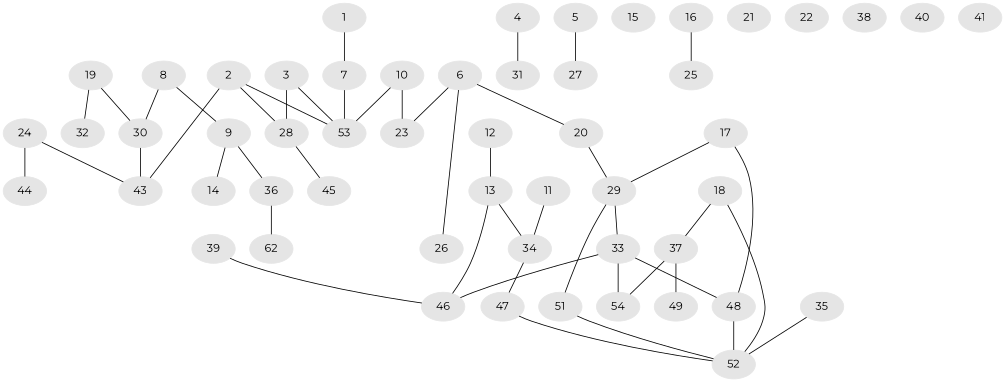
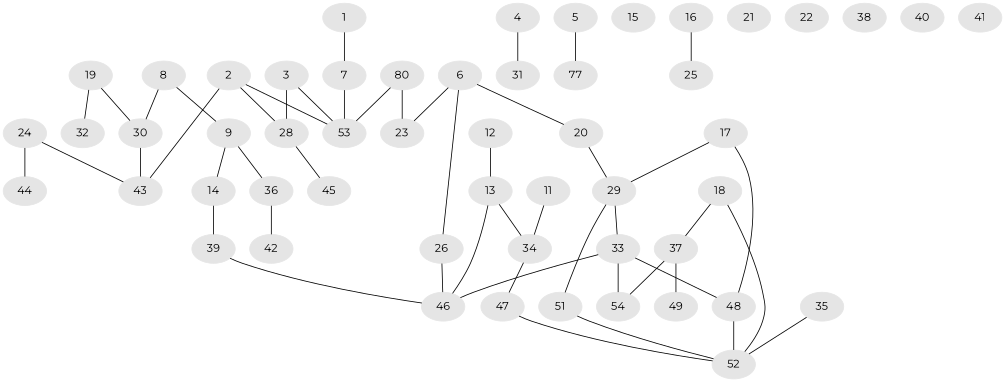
(402, 75) -> (402, 75)
(576, 75) -> (576, 75)
none -> (214, 220)
(271, 249) -> (271, 249)
none -> (442, 278)
